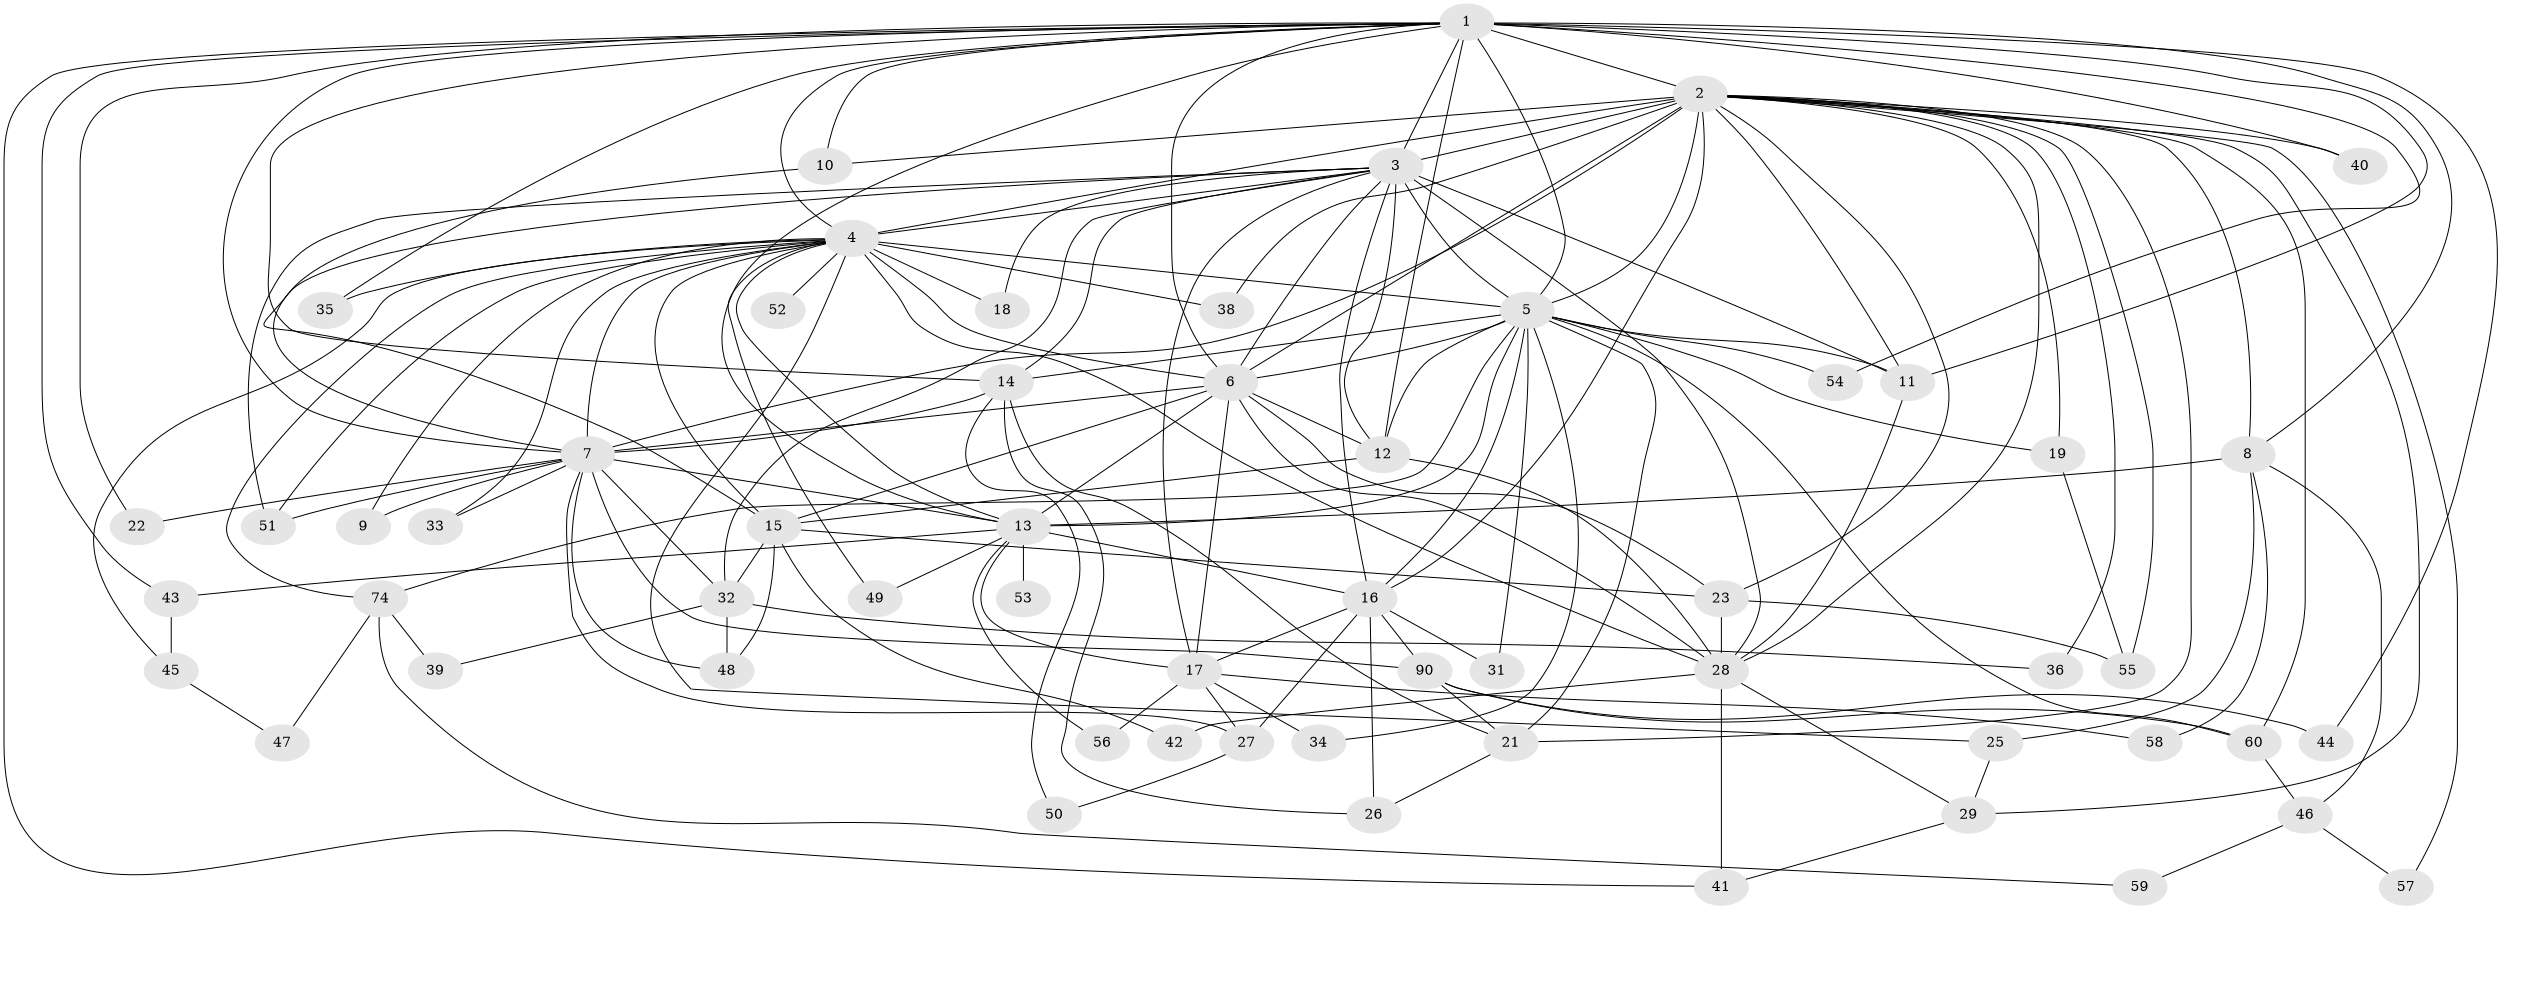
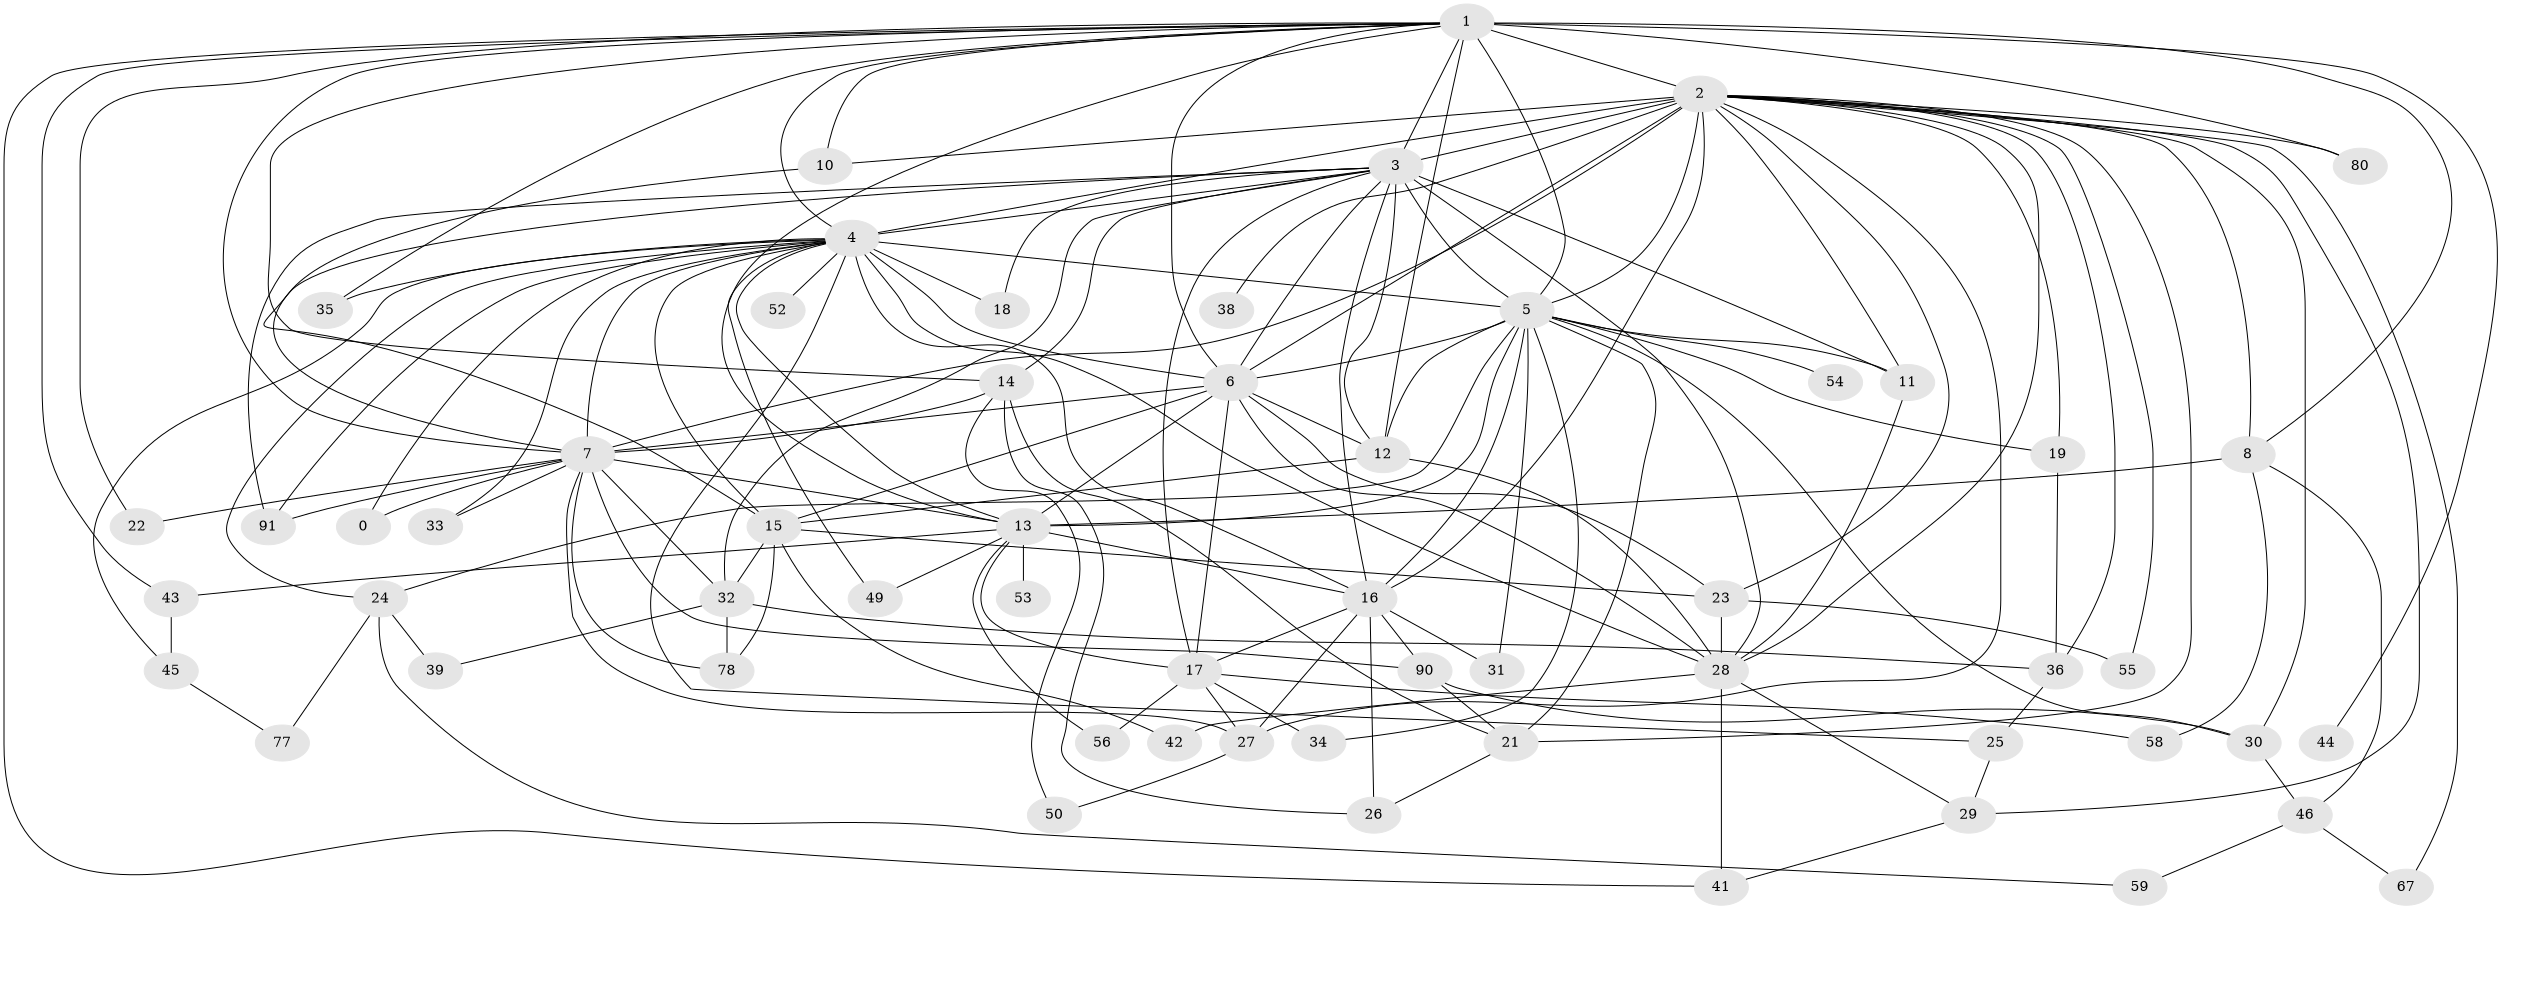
(2249, 81) -> none
(2271, 104) -> none
(2360, 166) -> (2360, 166)
(1039, 274) -> (1068, 442)
(1267, 346) -> none
(268, 527) -> (268, 527)
(364, 527) -> (364, 527)
(2093, 563) -> (2057, 563)
(381, 599) -> (381, 599)
none -> (1990, 643)
(727, 671) -> (727, 671)
(2216, 674) -> (2028, 704)
(1897, 705) -> none
(282, 743) -> (282, 743)
(2254, 743) -> (2254, 743)
(2406, 887) -> (2406, 887)
